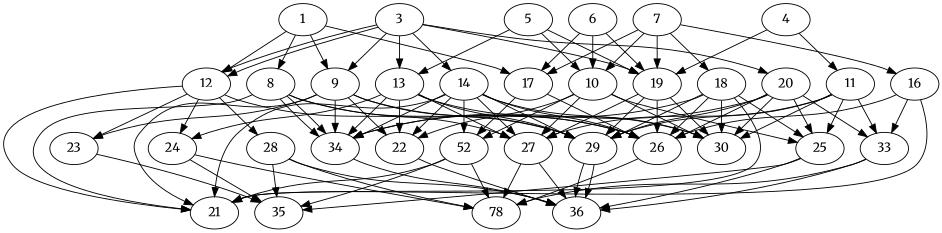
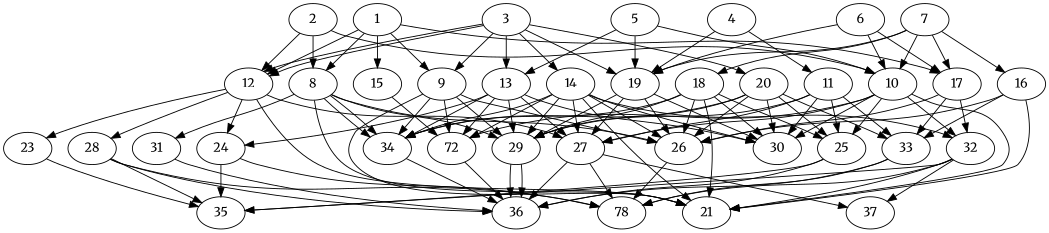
none -> (313, 20)
none -> (377, 84)
none -> (934, 113)
(210, 117) -> none
none -> (157, 148)
(400, 148) -> (452, 148)
(464, 148) -> (970, 148)
none -> (1006, 160)
none -> (870, 213)
